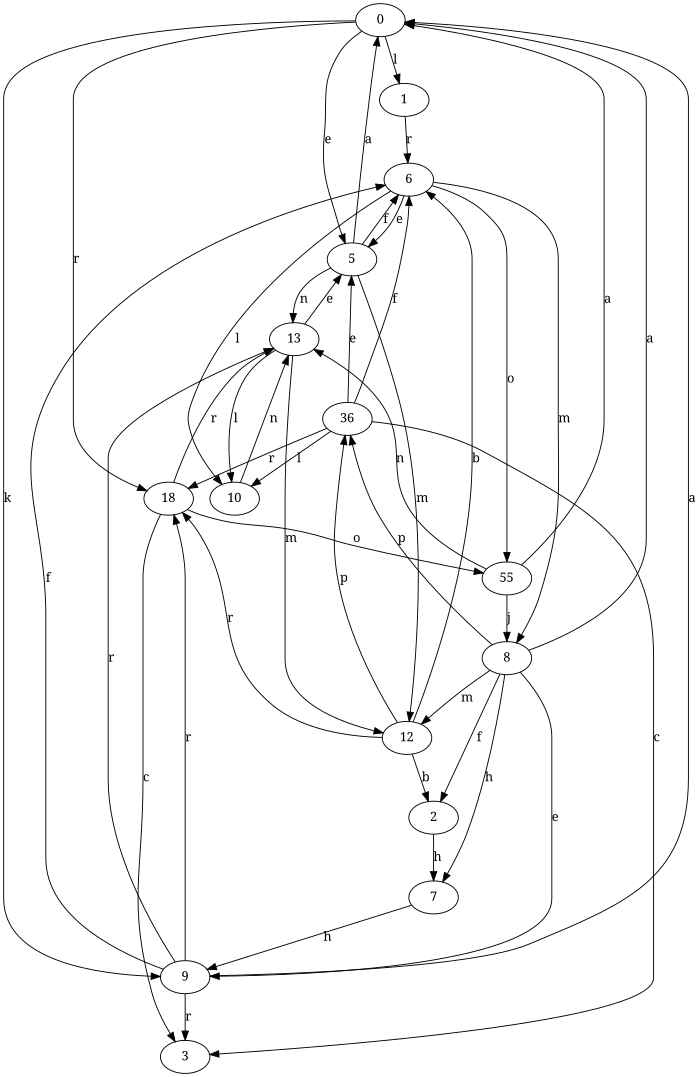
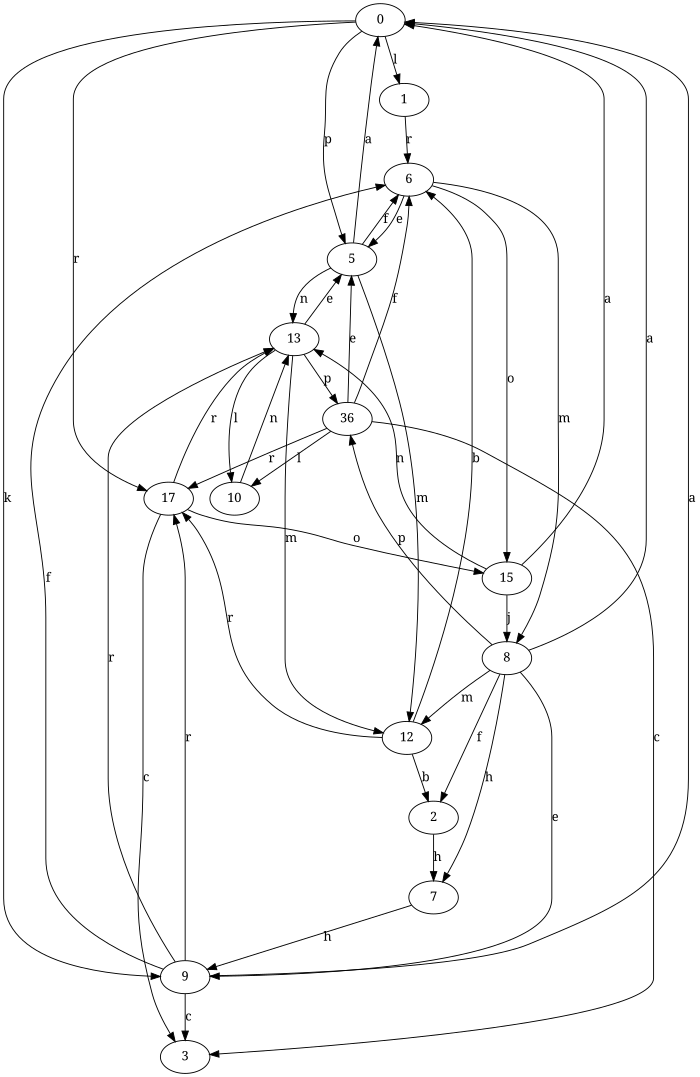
(328, 140) -> (328, 140)
(246, 312) -> none
(169, 499) -> (169, 499)
(507, 578) -> (507, 578)
(340, 589) -> (318, 375)
(188, 1017) -> (188, 1017)
